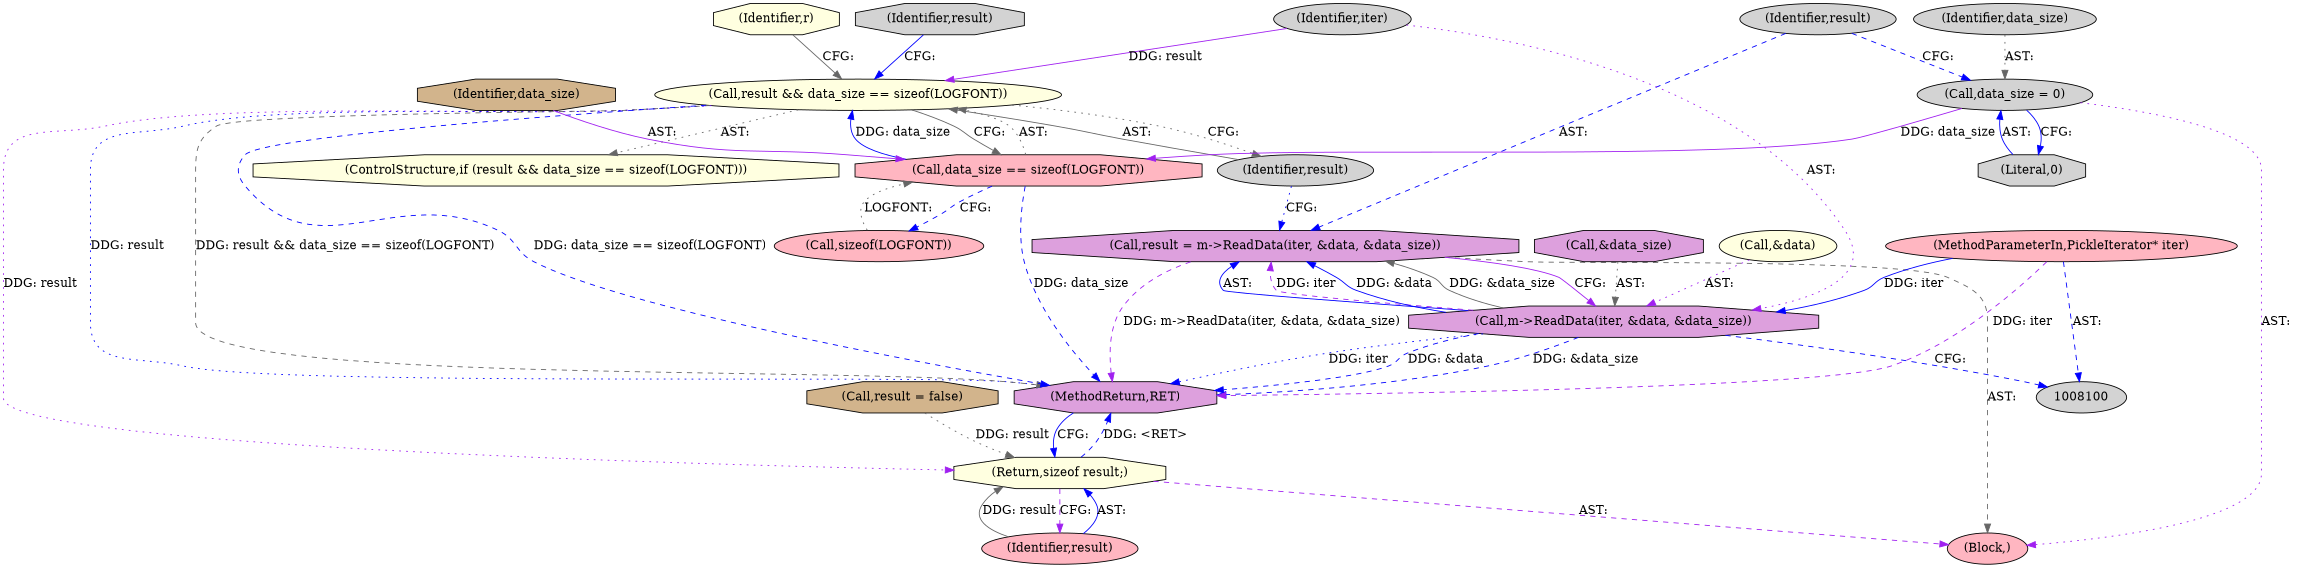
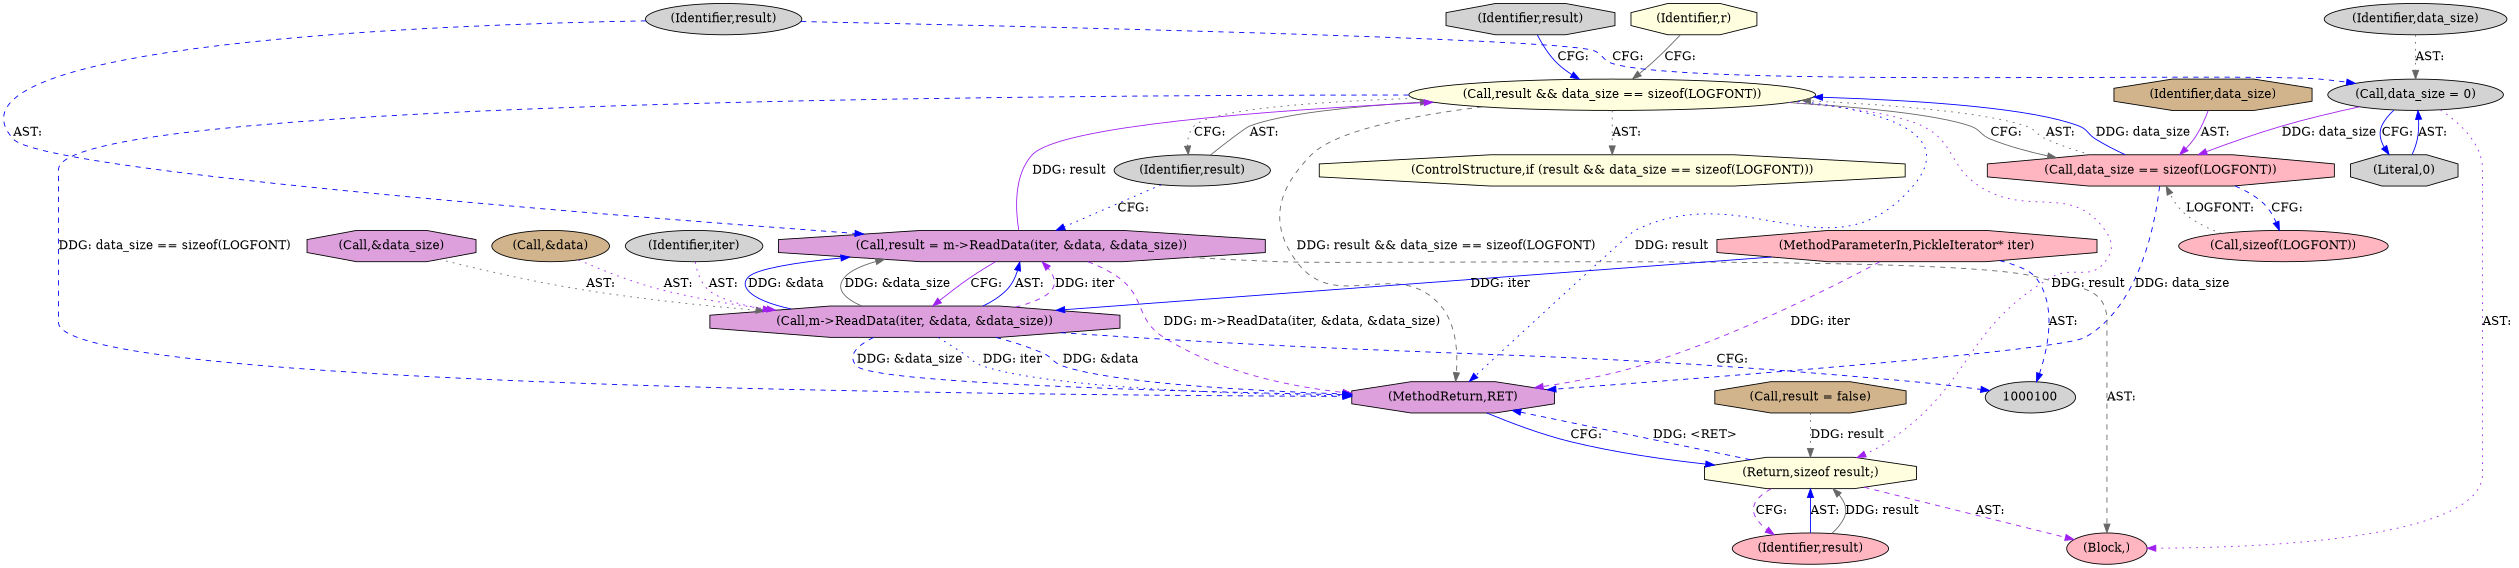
(1120, 54) -> (1186, 120)
(1778, 246) -> (551, 246)
(2061, 246) -> (1907, 246)
(2081, 397) -> (2030, 397)
